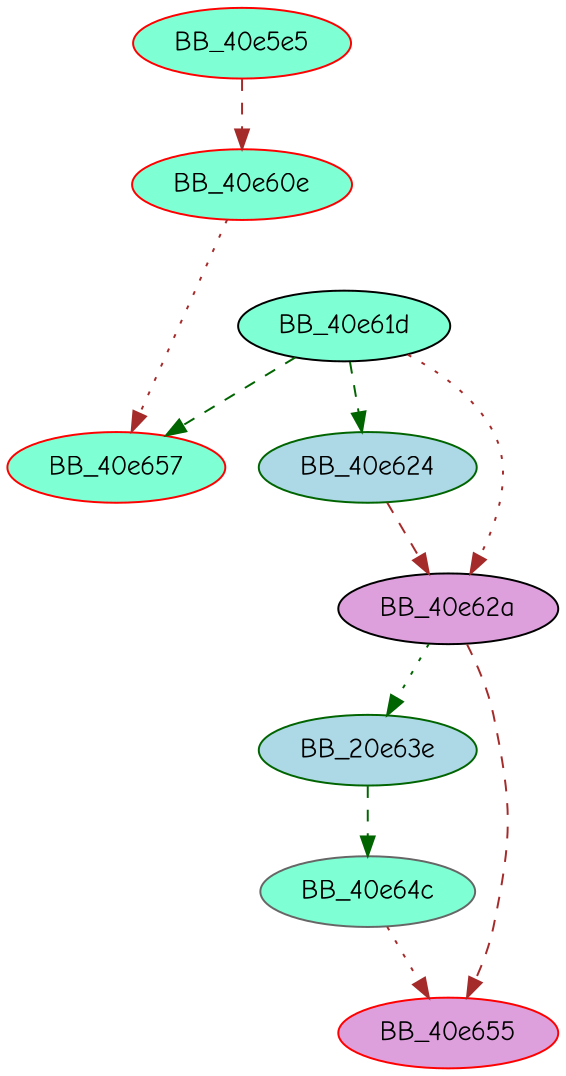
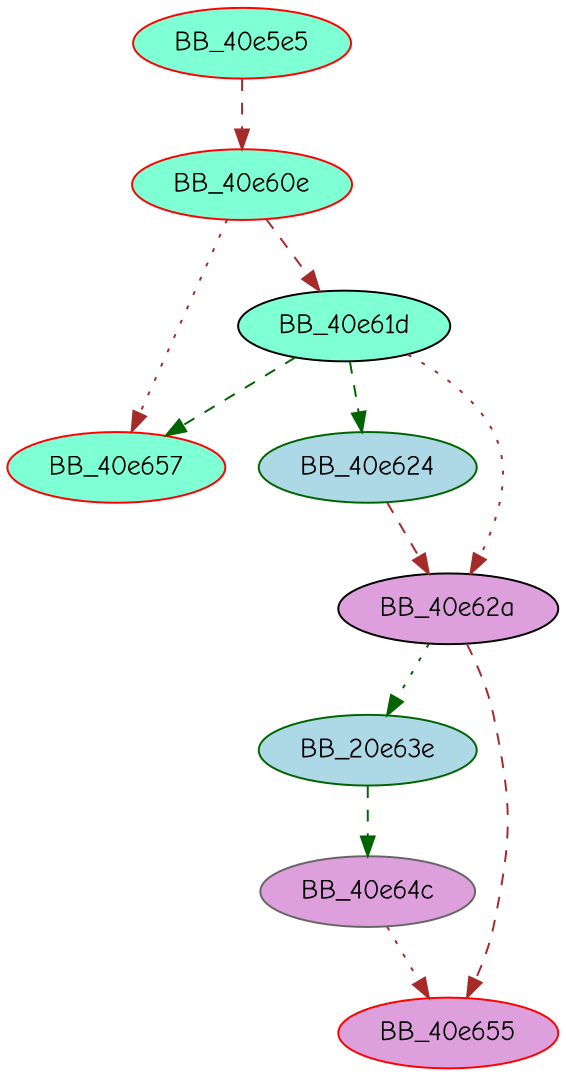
none -> (287, 247)
(368, 892) -> (368, 892)
